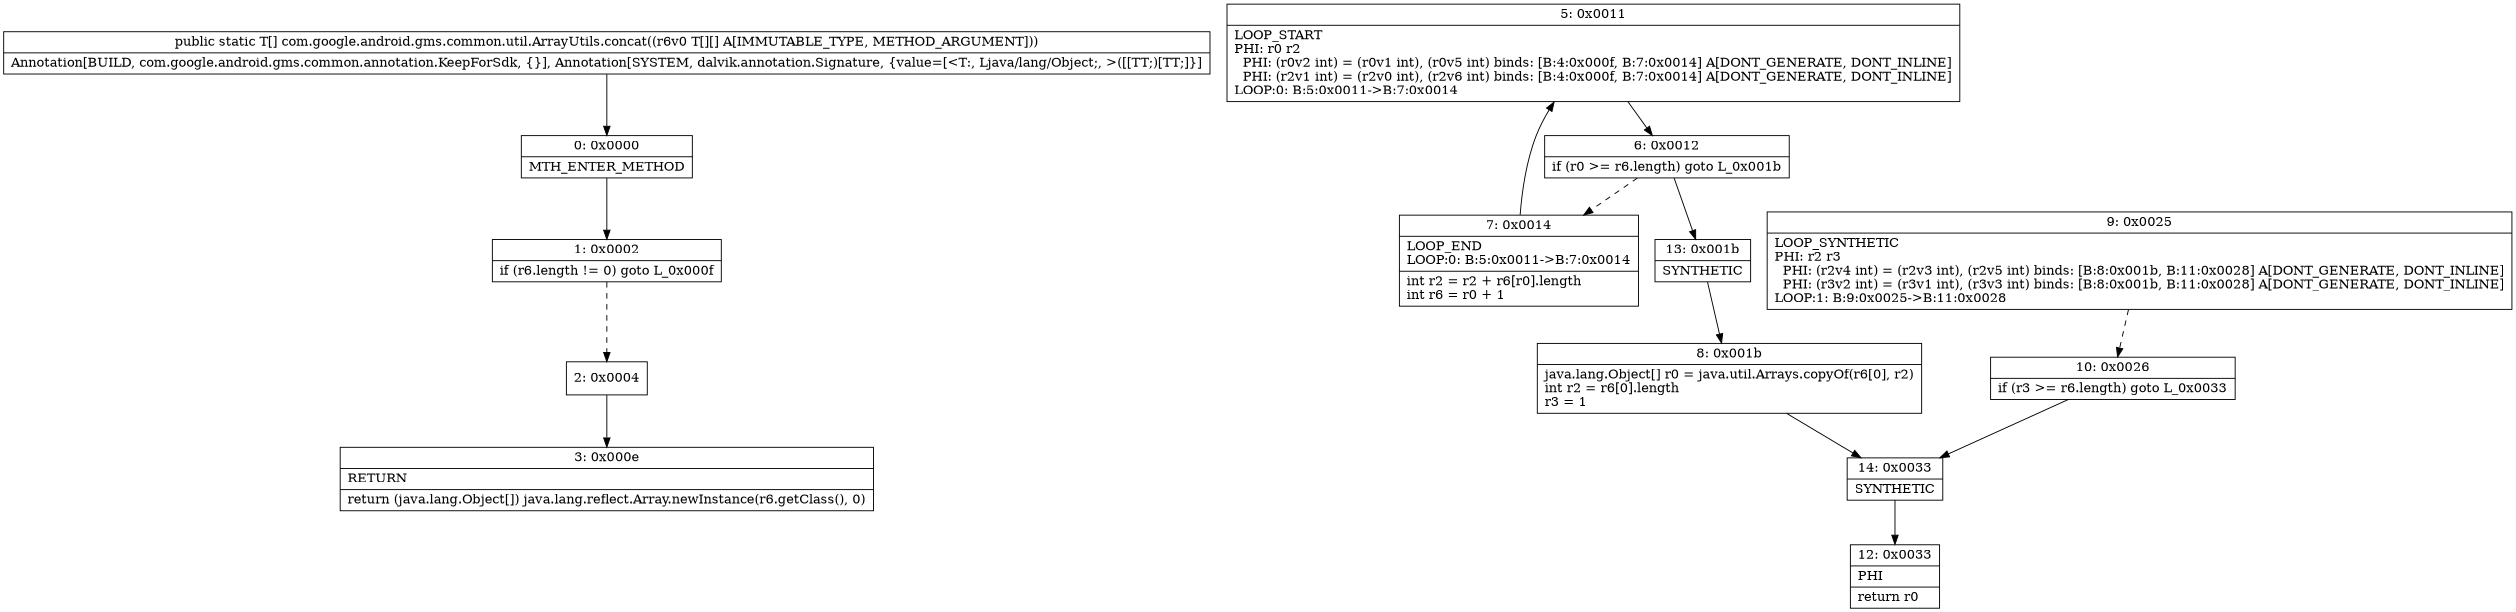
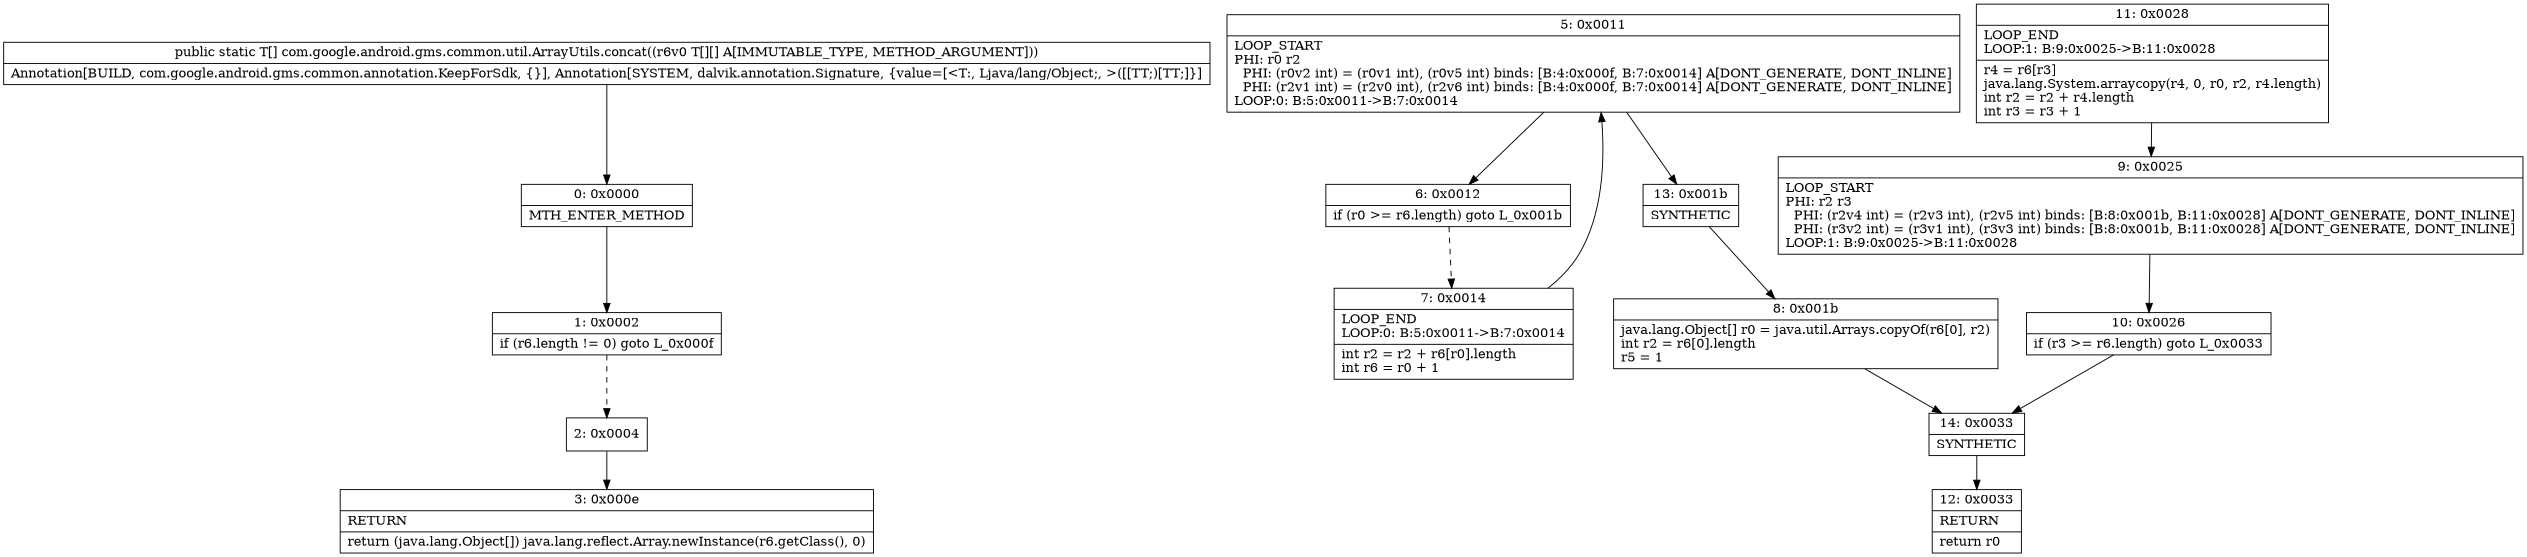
none -> (2152, 63)
(1683, 204) -> (1649, 144)
(1837, 243) -> (1830, 188)
(2124, 329) -> (2150, 279)
(1566, 402) -> (1642, 358)
(1871, 576) -> (1969, 521)
